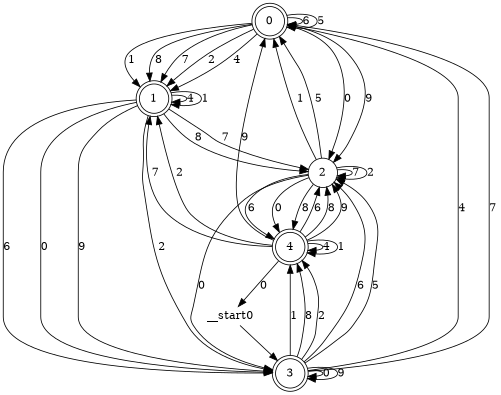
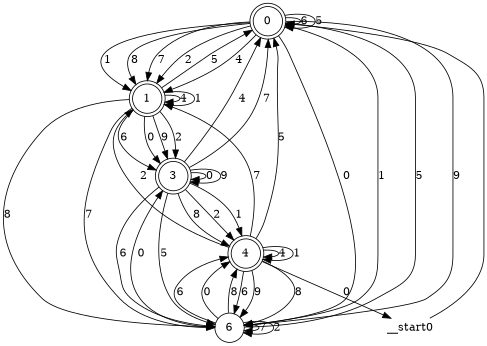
none -> (202, 59)
(245, 137) -> (282, 137)
(323, 173) -> (230, 328)
(256, 340) -> (484, 111)
